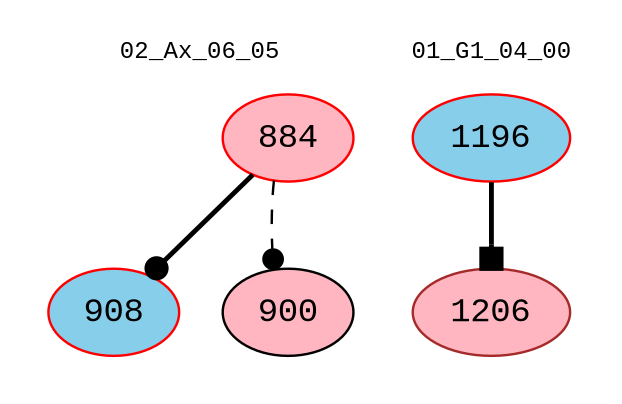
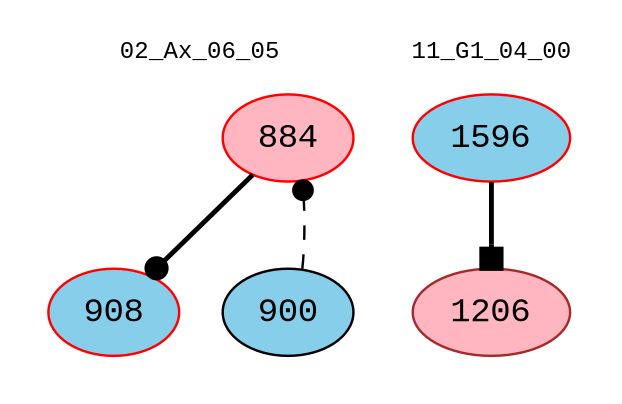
(493, 52) -> (493, 52)
(491, 138) -> (491, 138)
(272, 215) -> (304, 235)
(288, 312) -> (288, 312)
